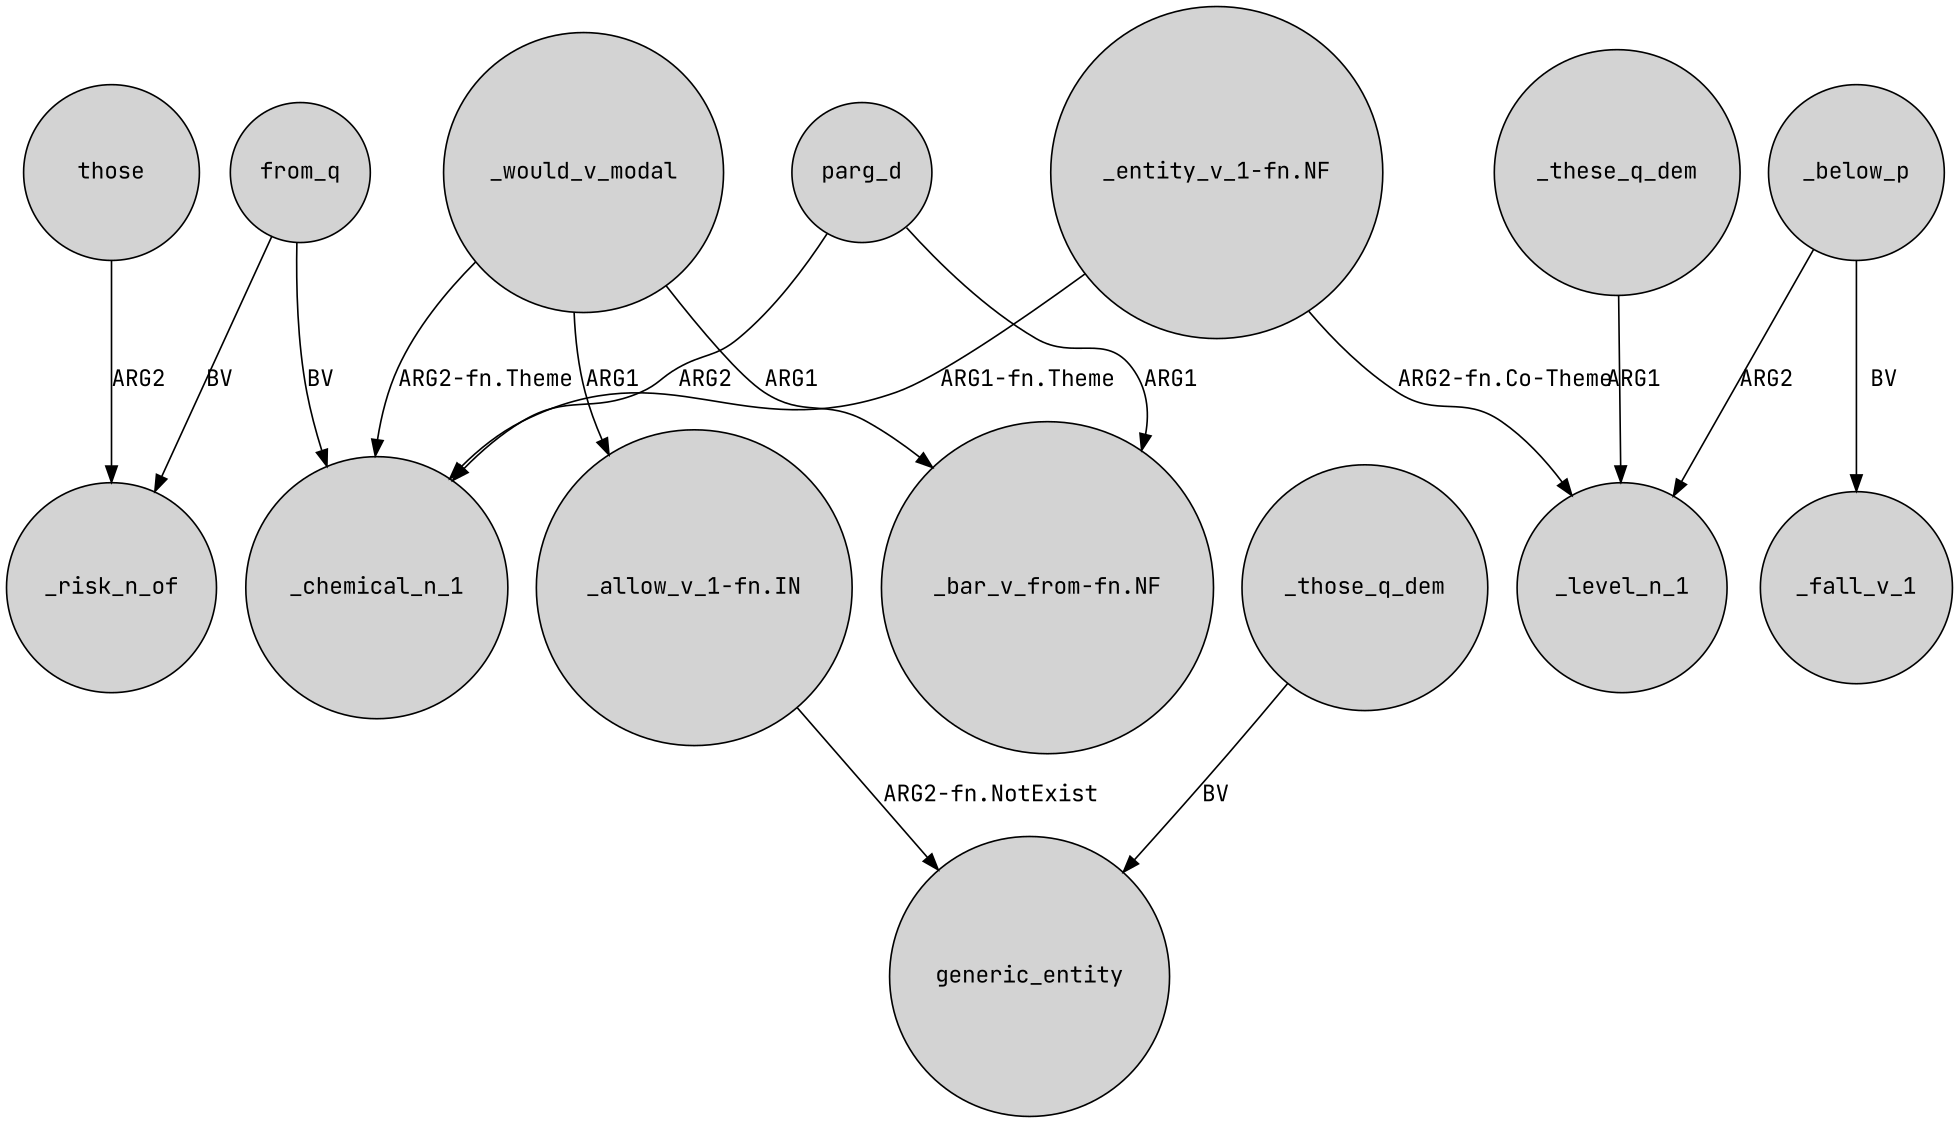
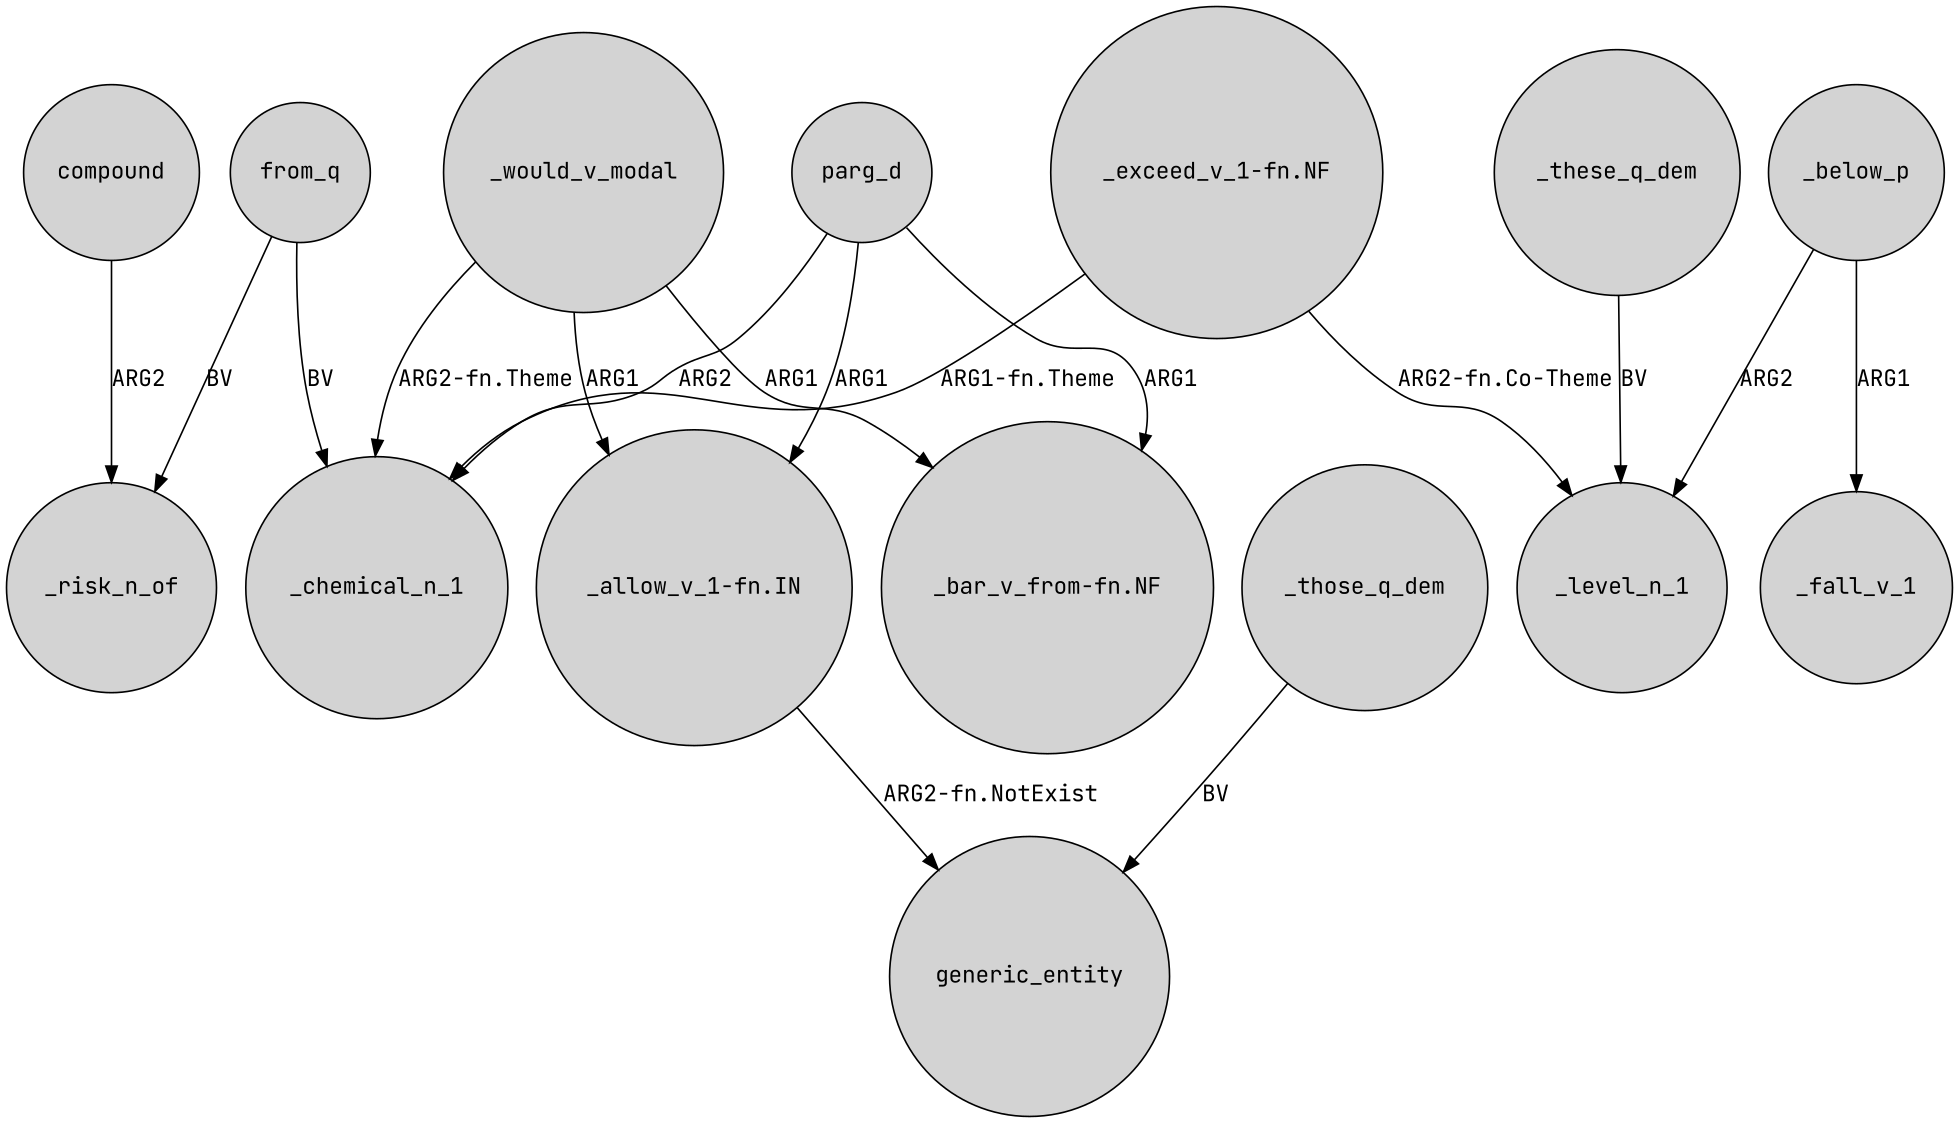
(112, 173) -> (112, 173)
(1217, 173) -> (1217, 173)
none -> (840, 349)
(1634, 380) -> (1634, 380)
(1884, 380) -> (1884, 380)
